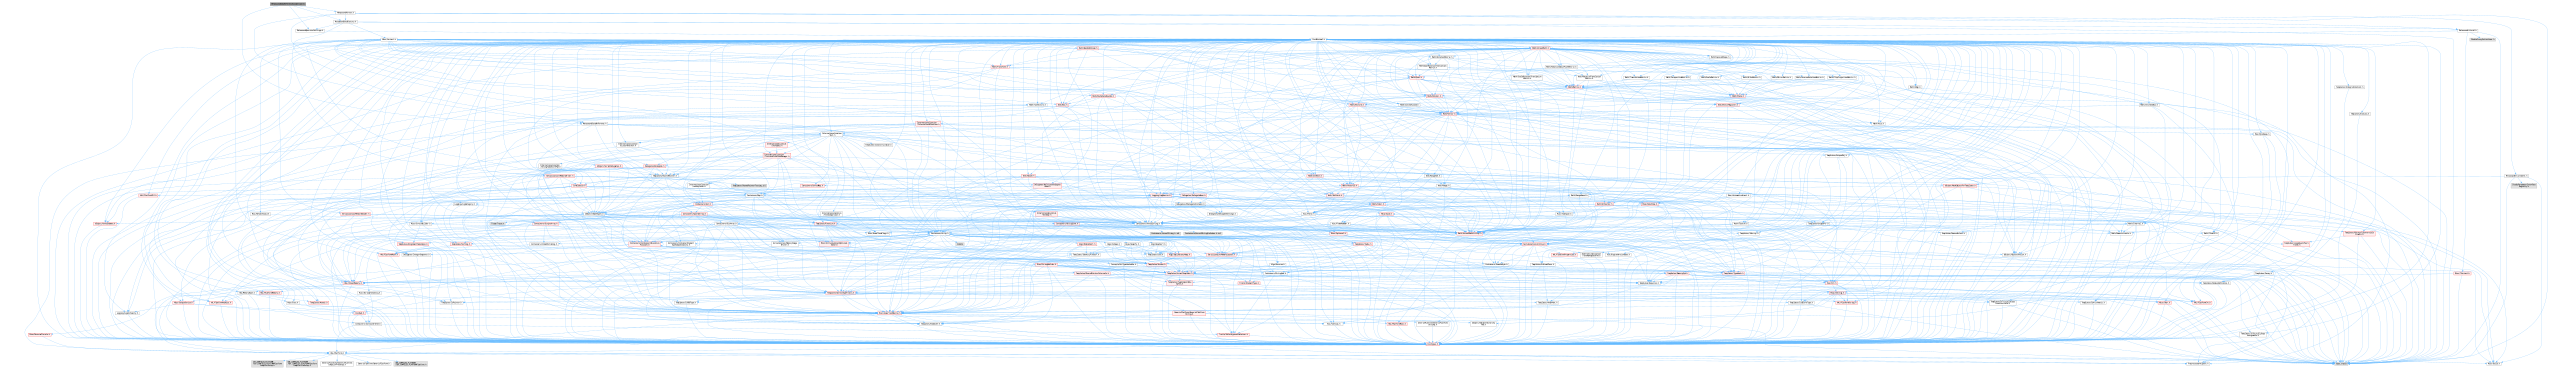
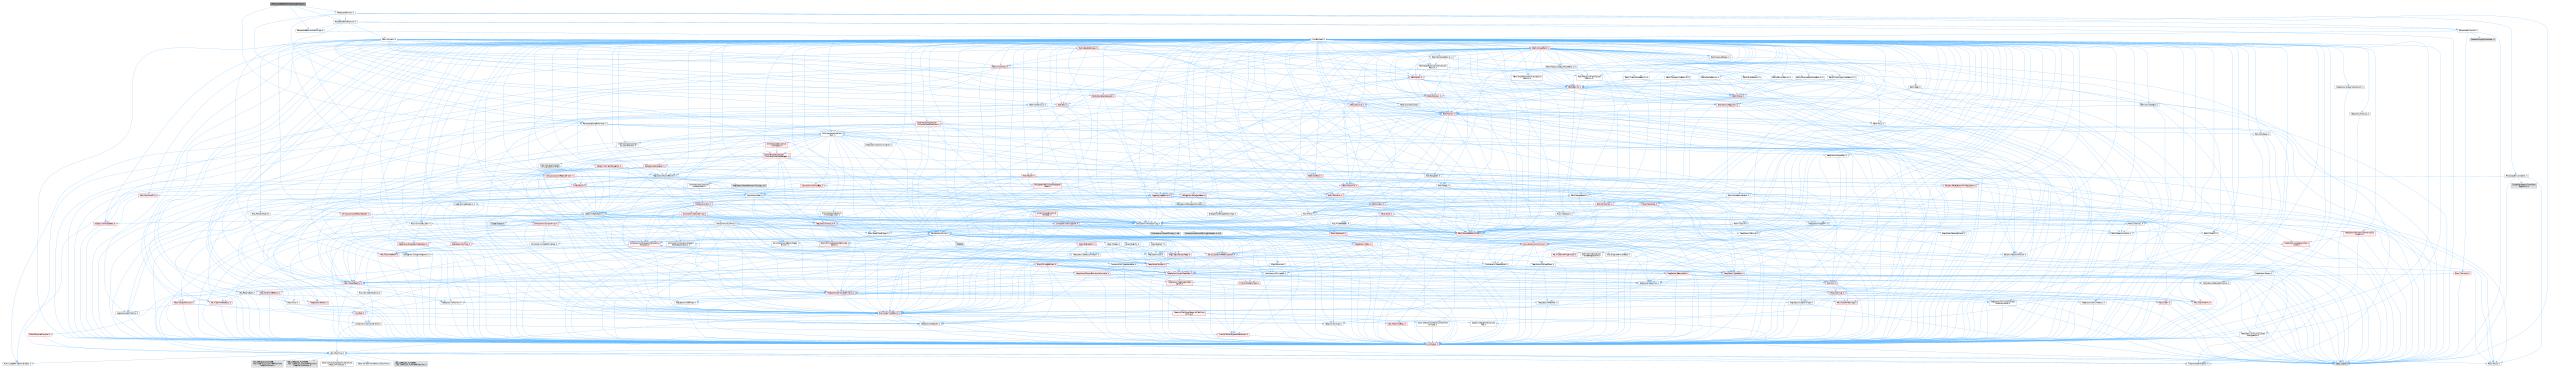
(1333, 324) -> (1333, 324)
none -> (17, 364)
